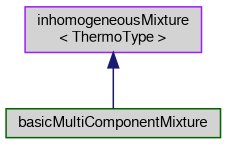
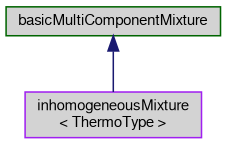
(113, 88) -> (113, 72)
